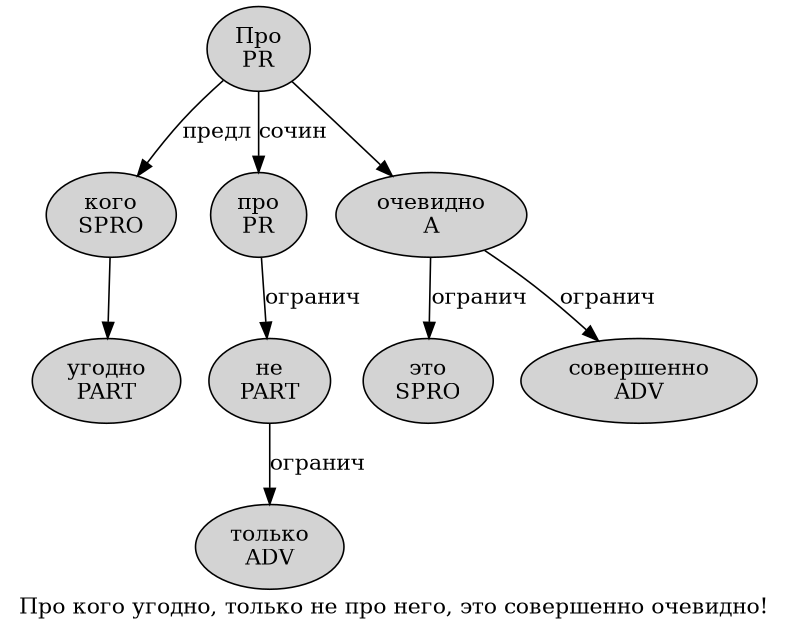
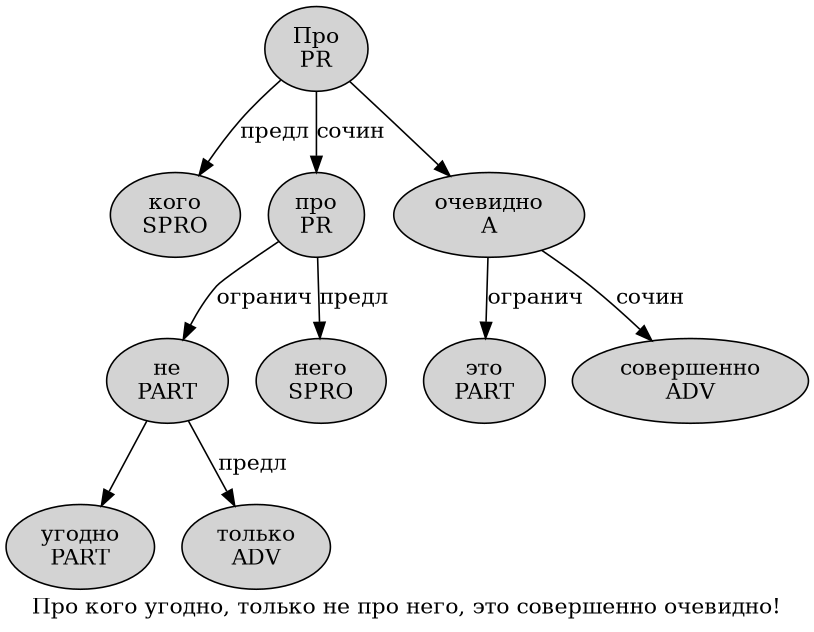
(109, 290) -> (128, 456)
(608, 298) -> (650, 298)
none -> (321, 381)
(428, 381) -> (484, 381)
(318, 464) -> (253, 464)
